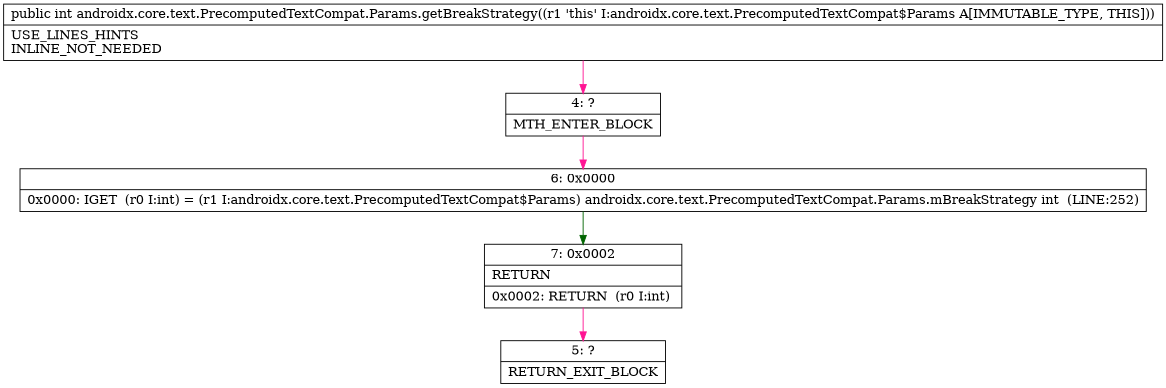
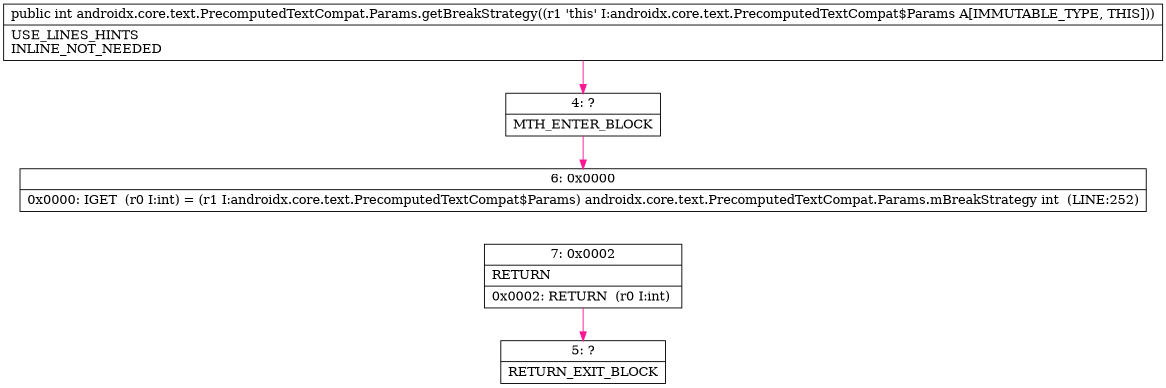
(583, 223) -> none
